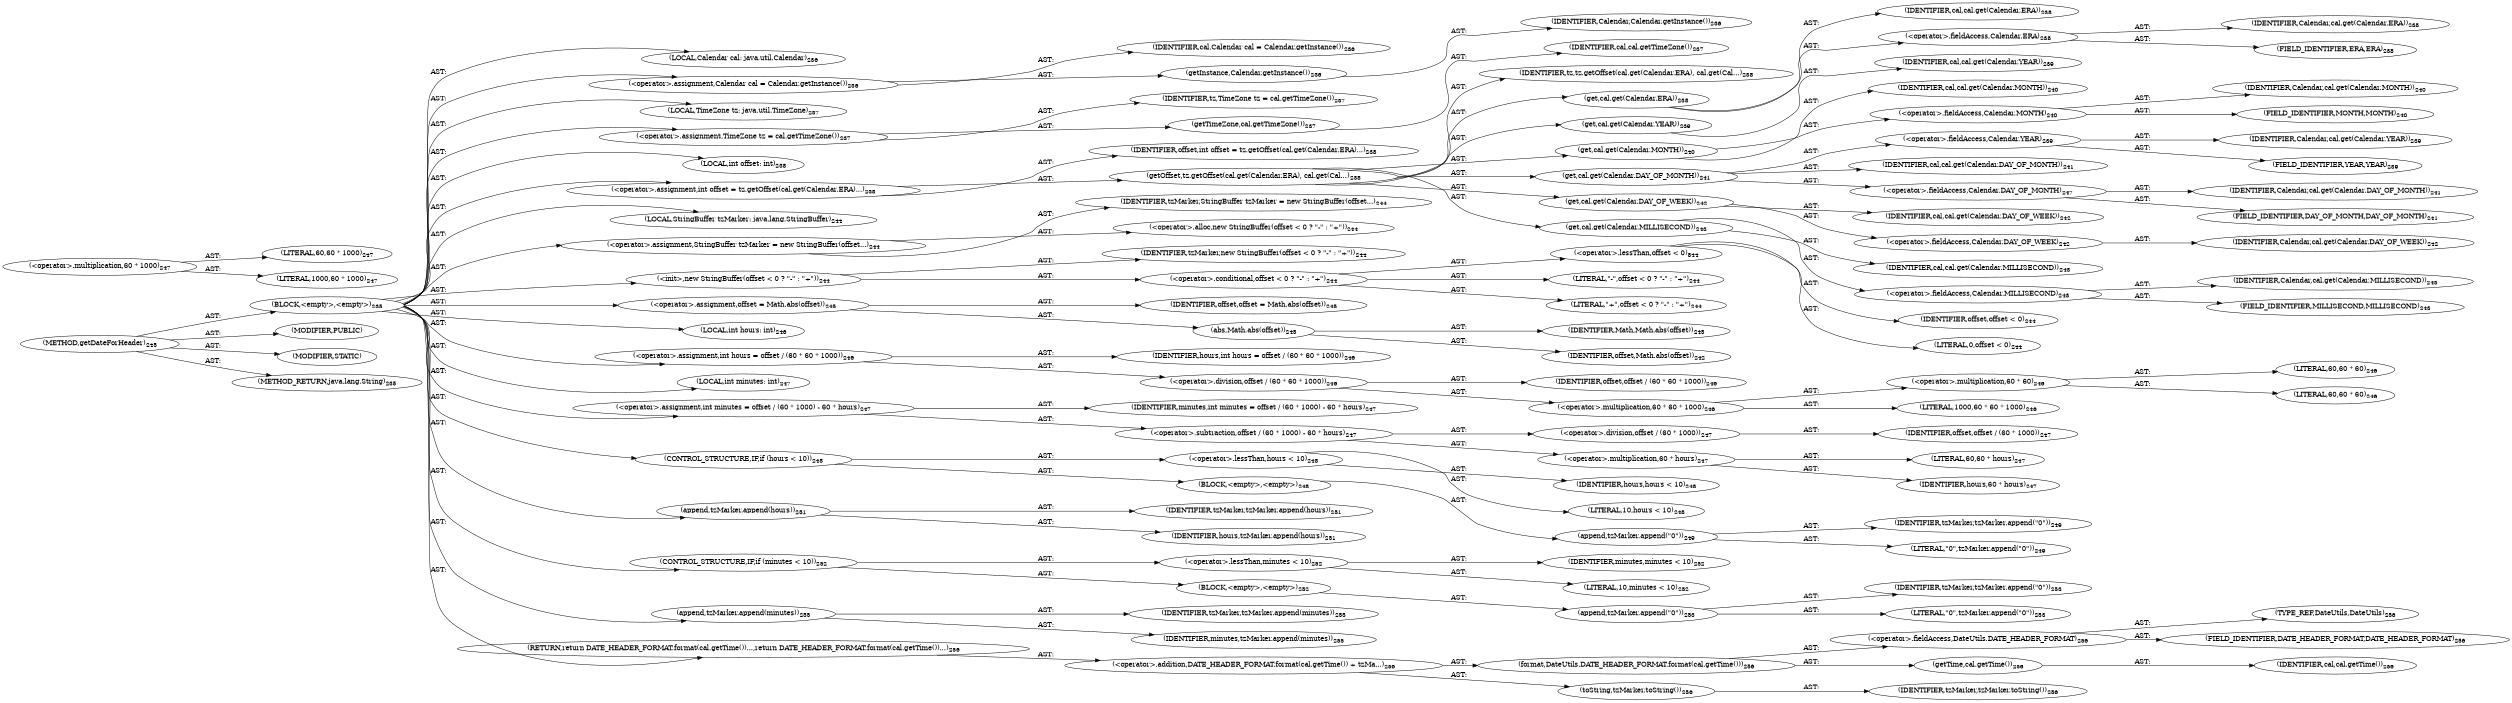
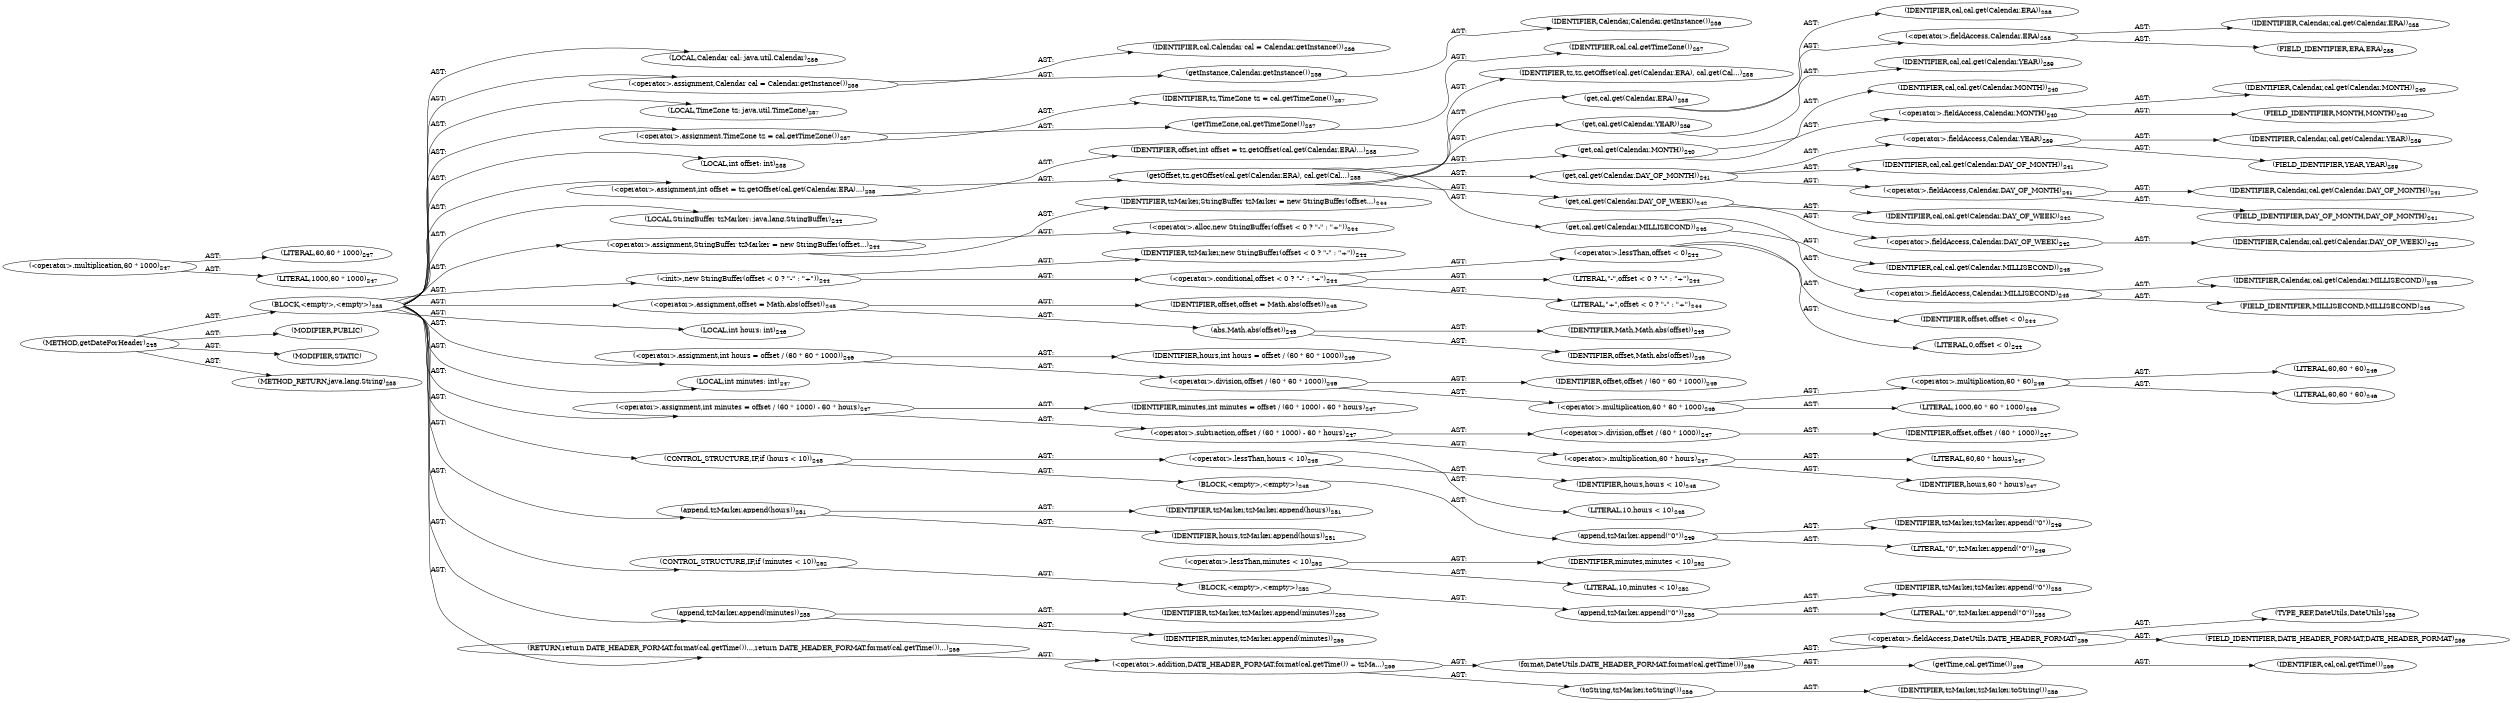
(2067, 191) -> (2067, 191)
(1693, 253) -> (1693, 253)
(1700, 356) -> (1700, 356)
(1006, 563) -> none
